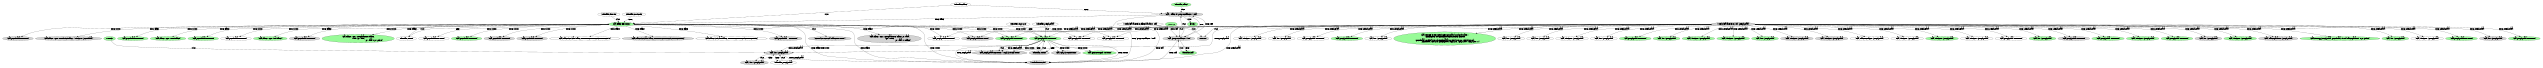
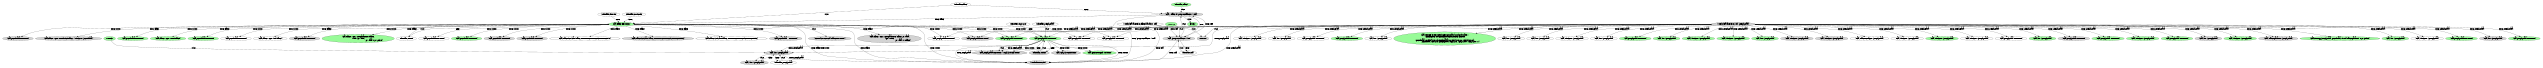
(618, 19) -> (618, 19)
(270, 39) -> (270, 39)
(1188, 53) -> (1188, 53)
